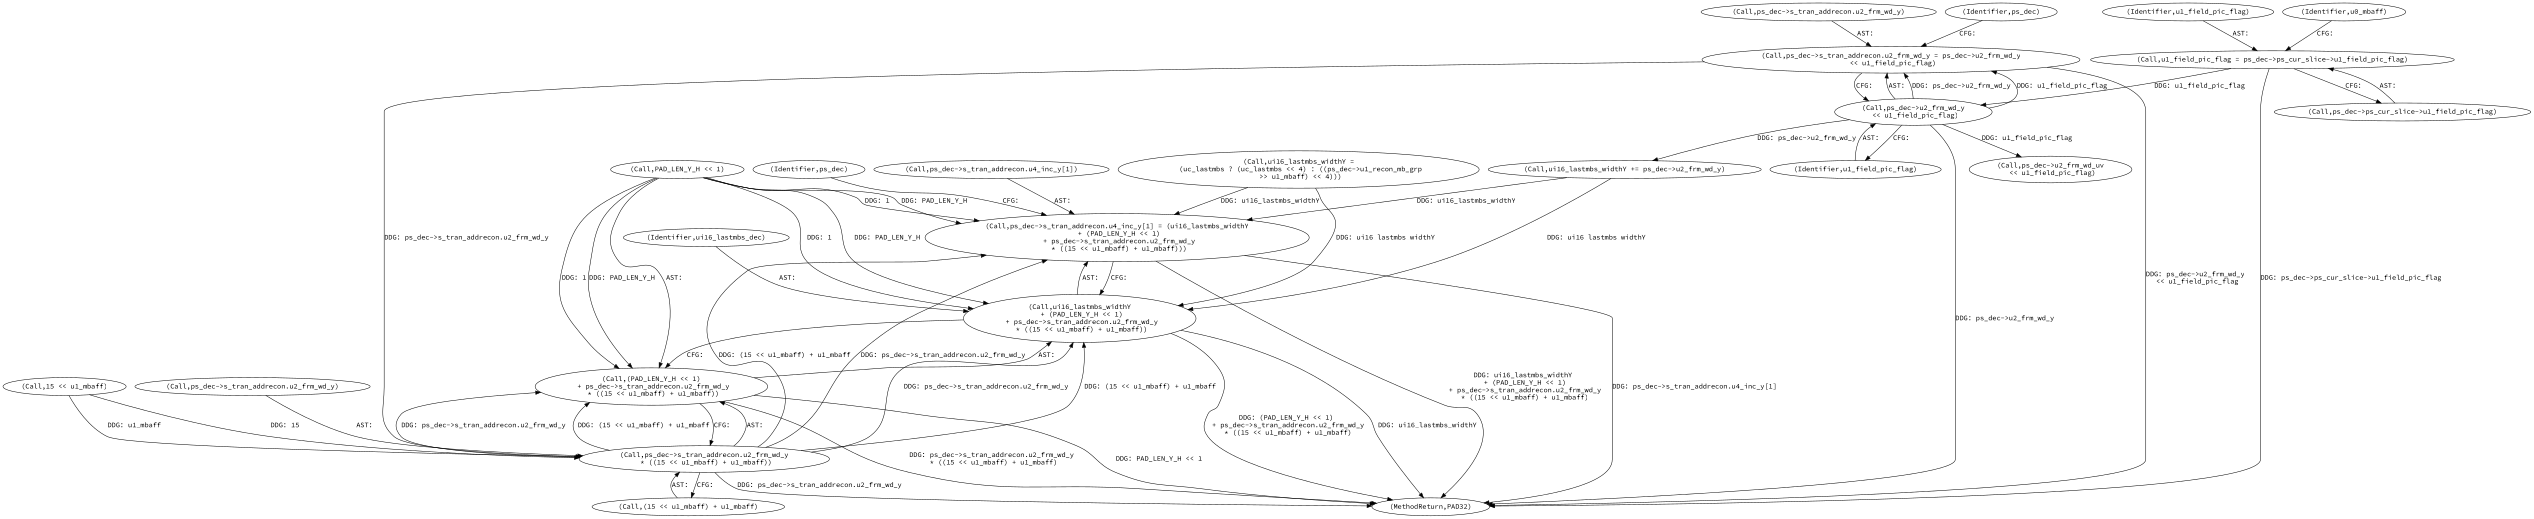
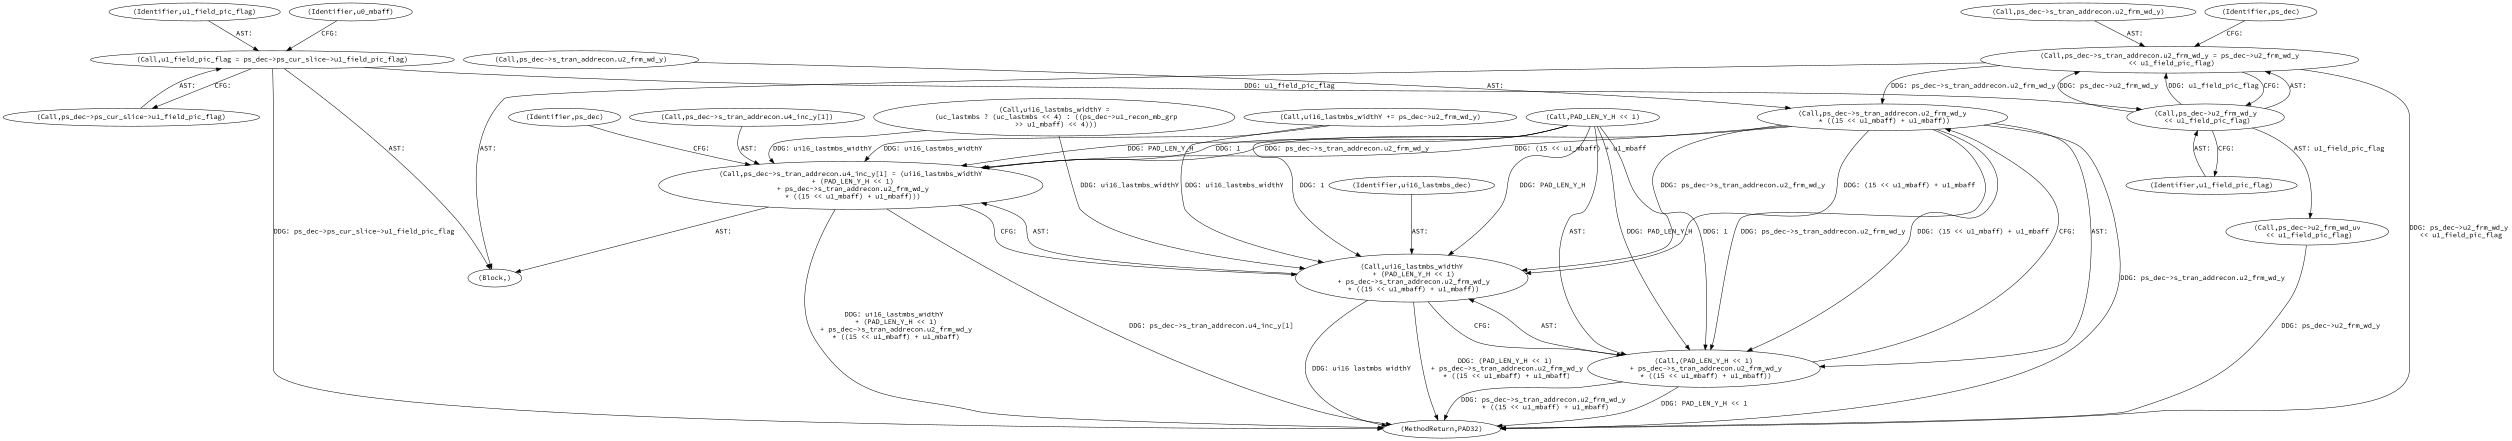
(1753, 135) -> none
(2027, 138) -> (2339, 149)
none -> (495, 278)
(65, 387) -> none
(1896, 476) -> (2144, 406)
(688, 507) -> none
